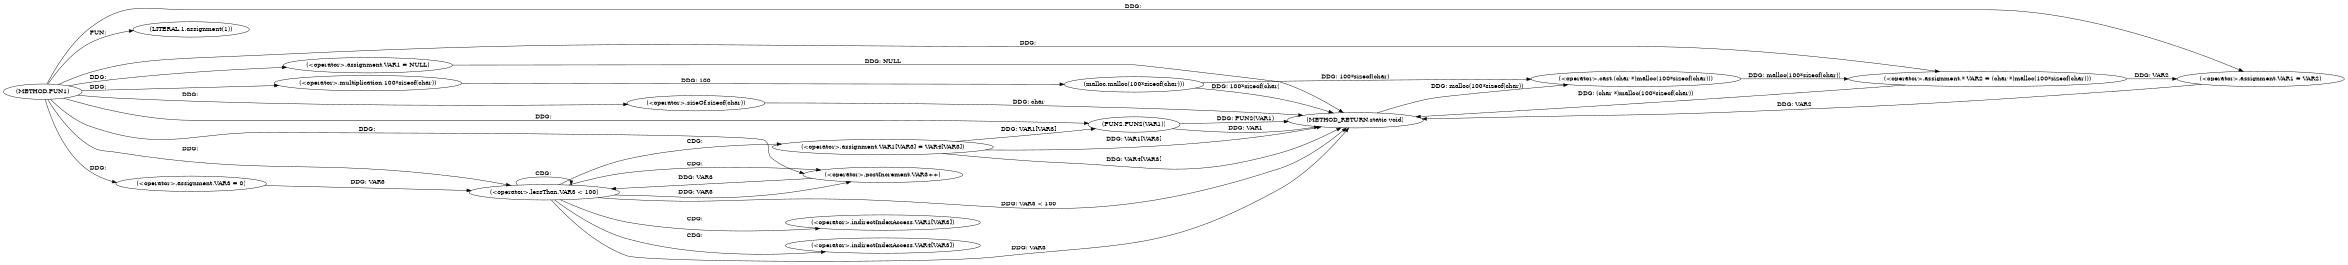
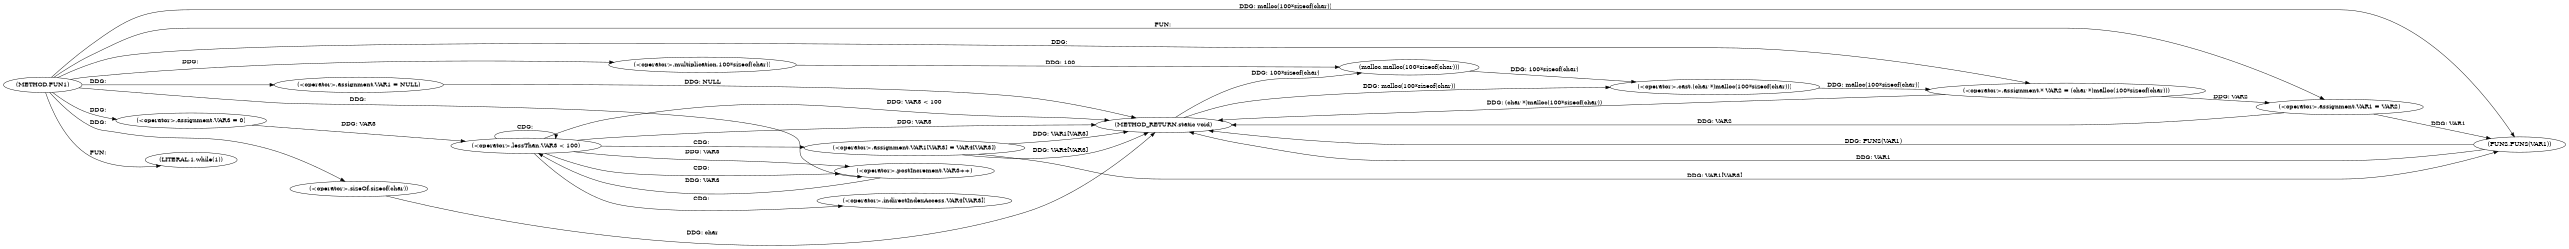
(1134, 7) -> (1164, 25)
(191, 29) -> (191, 160)
(1263, 96) -> (1262, 81)
(544, 117) -> (1286, 7)
none -> (2430, 126)
(266, 166) -> none
(883, 223) -> none
